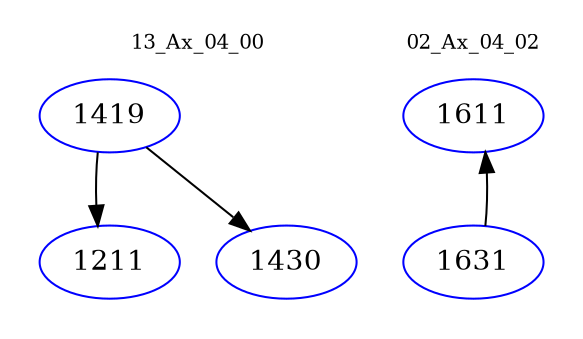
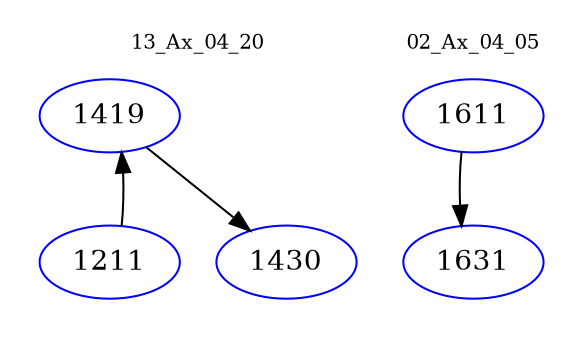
(198, 44) -> (198, 44)
(473, 44) -> (473, 44)
(96, 179) -> (123, 200)
(487, 200) -> (460, 179)
